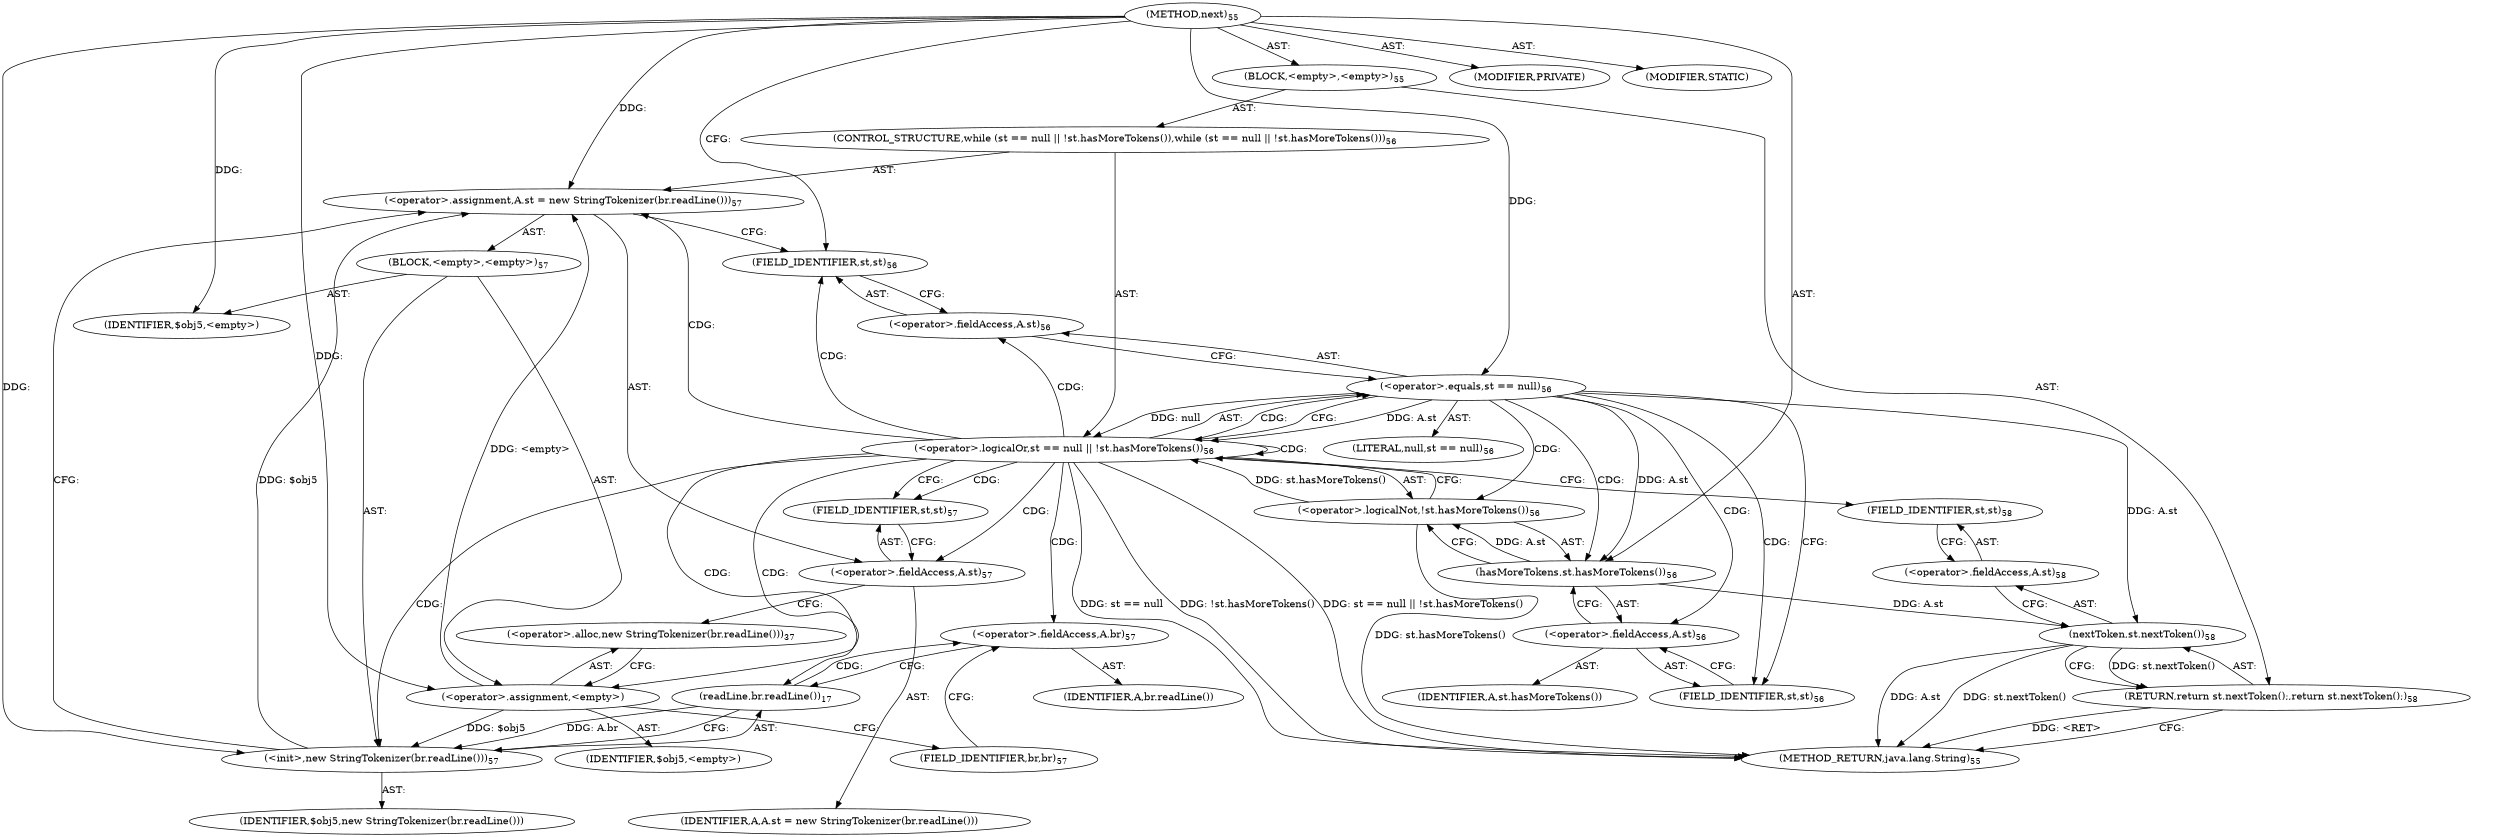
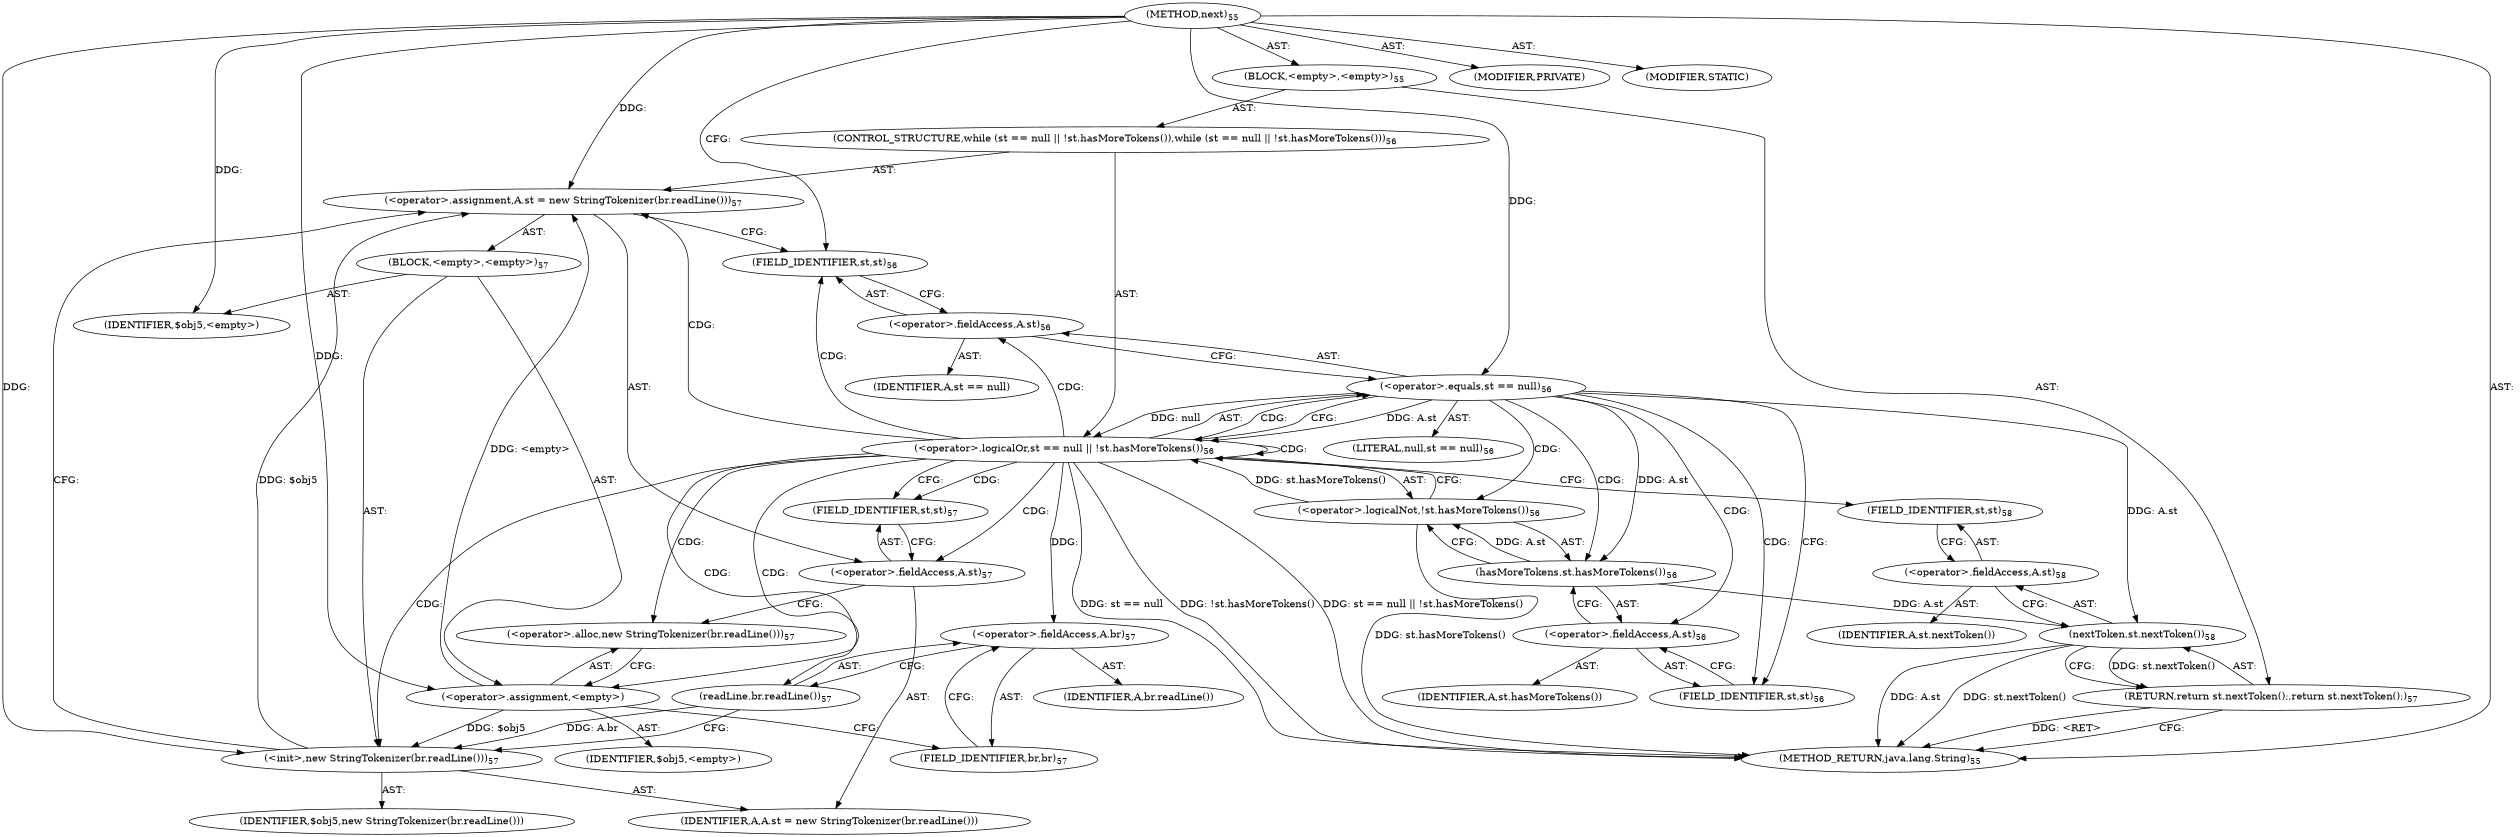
(1792, 88) -> (2426, 53)
none -> (942, 388)
none -> (726, 475)
(1066, 543) -> (1066, 543)
(790, 634) -> (790, 634)
none -> (1917, 636)
(851, 667) -> (851, 667)
none -> (999, 687)
(827, 696) -> (827, 696)
(2413, 696) -> (2413, 696)
(631, 744) -> (600, 790)
